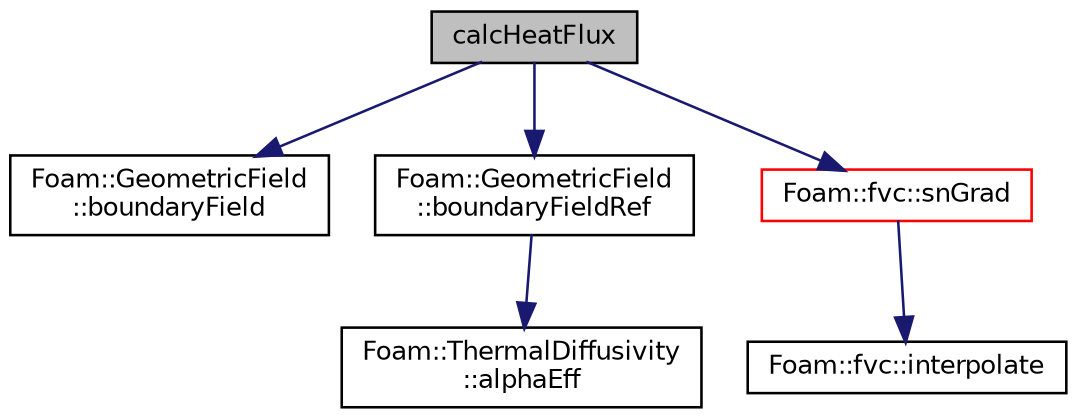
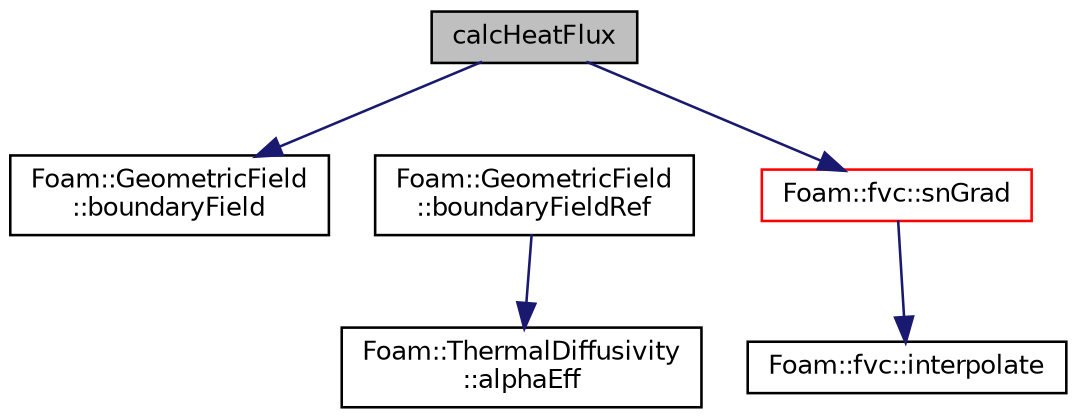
(534, 96) -> none
